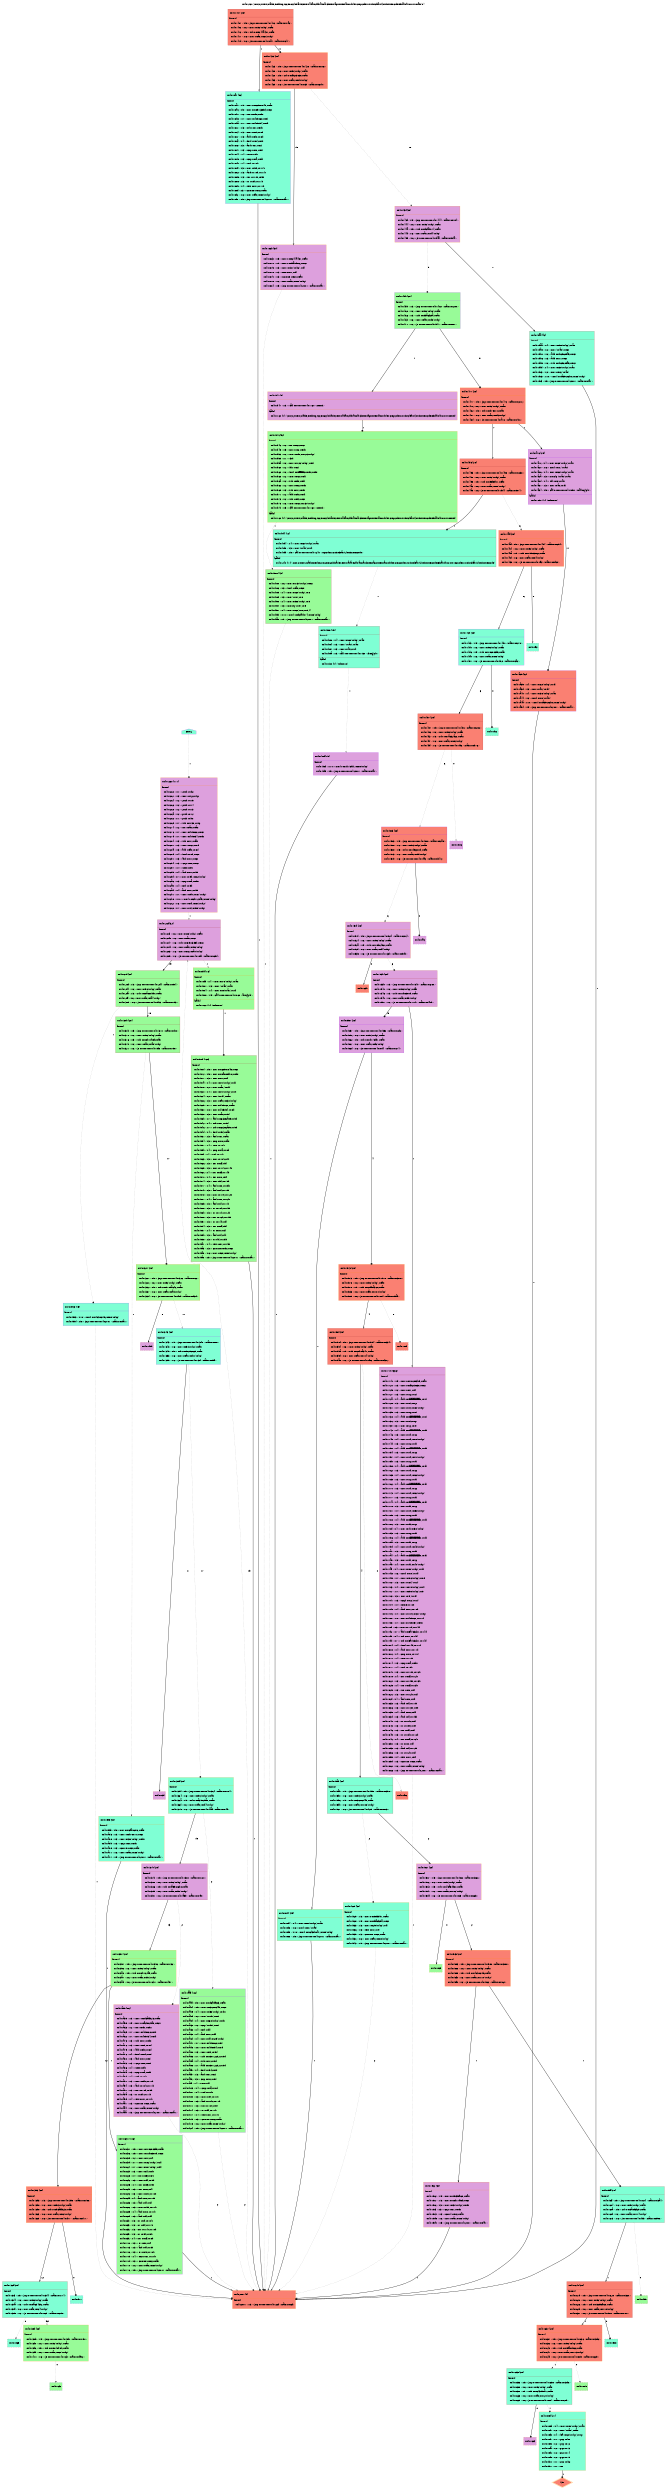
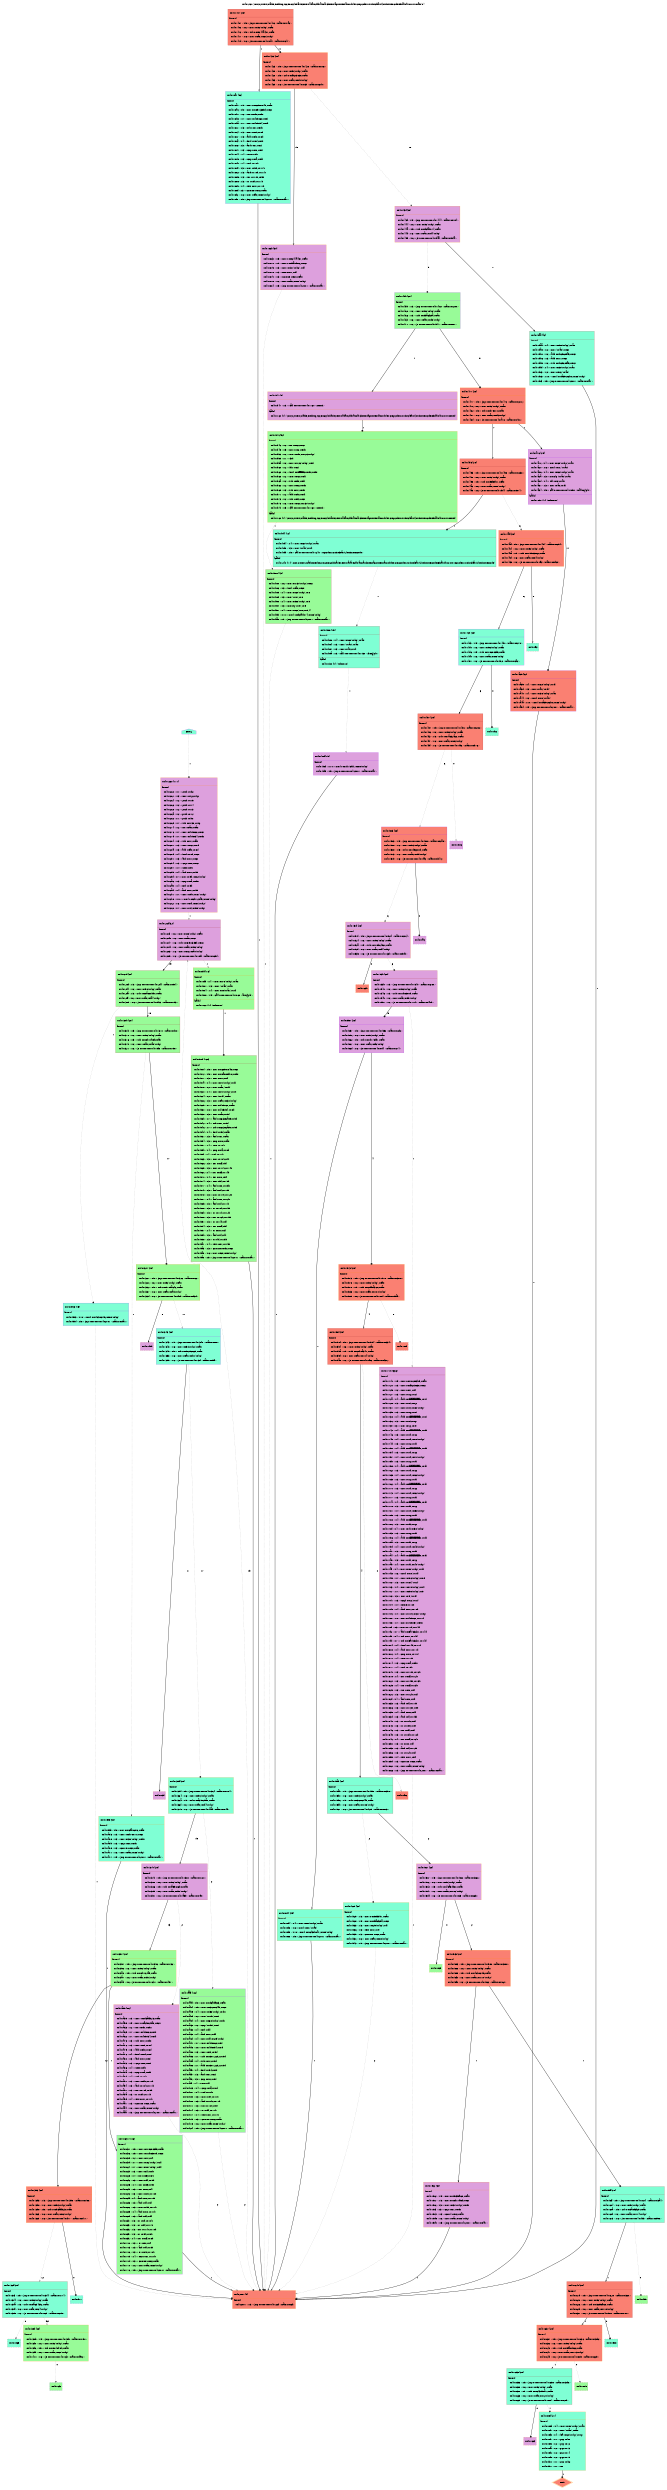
(412, 1186) -> (412, 1186)
(47, 2251) -> (47, 2251)
(562, 2482) -> (562, 2482)
